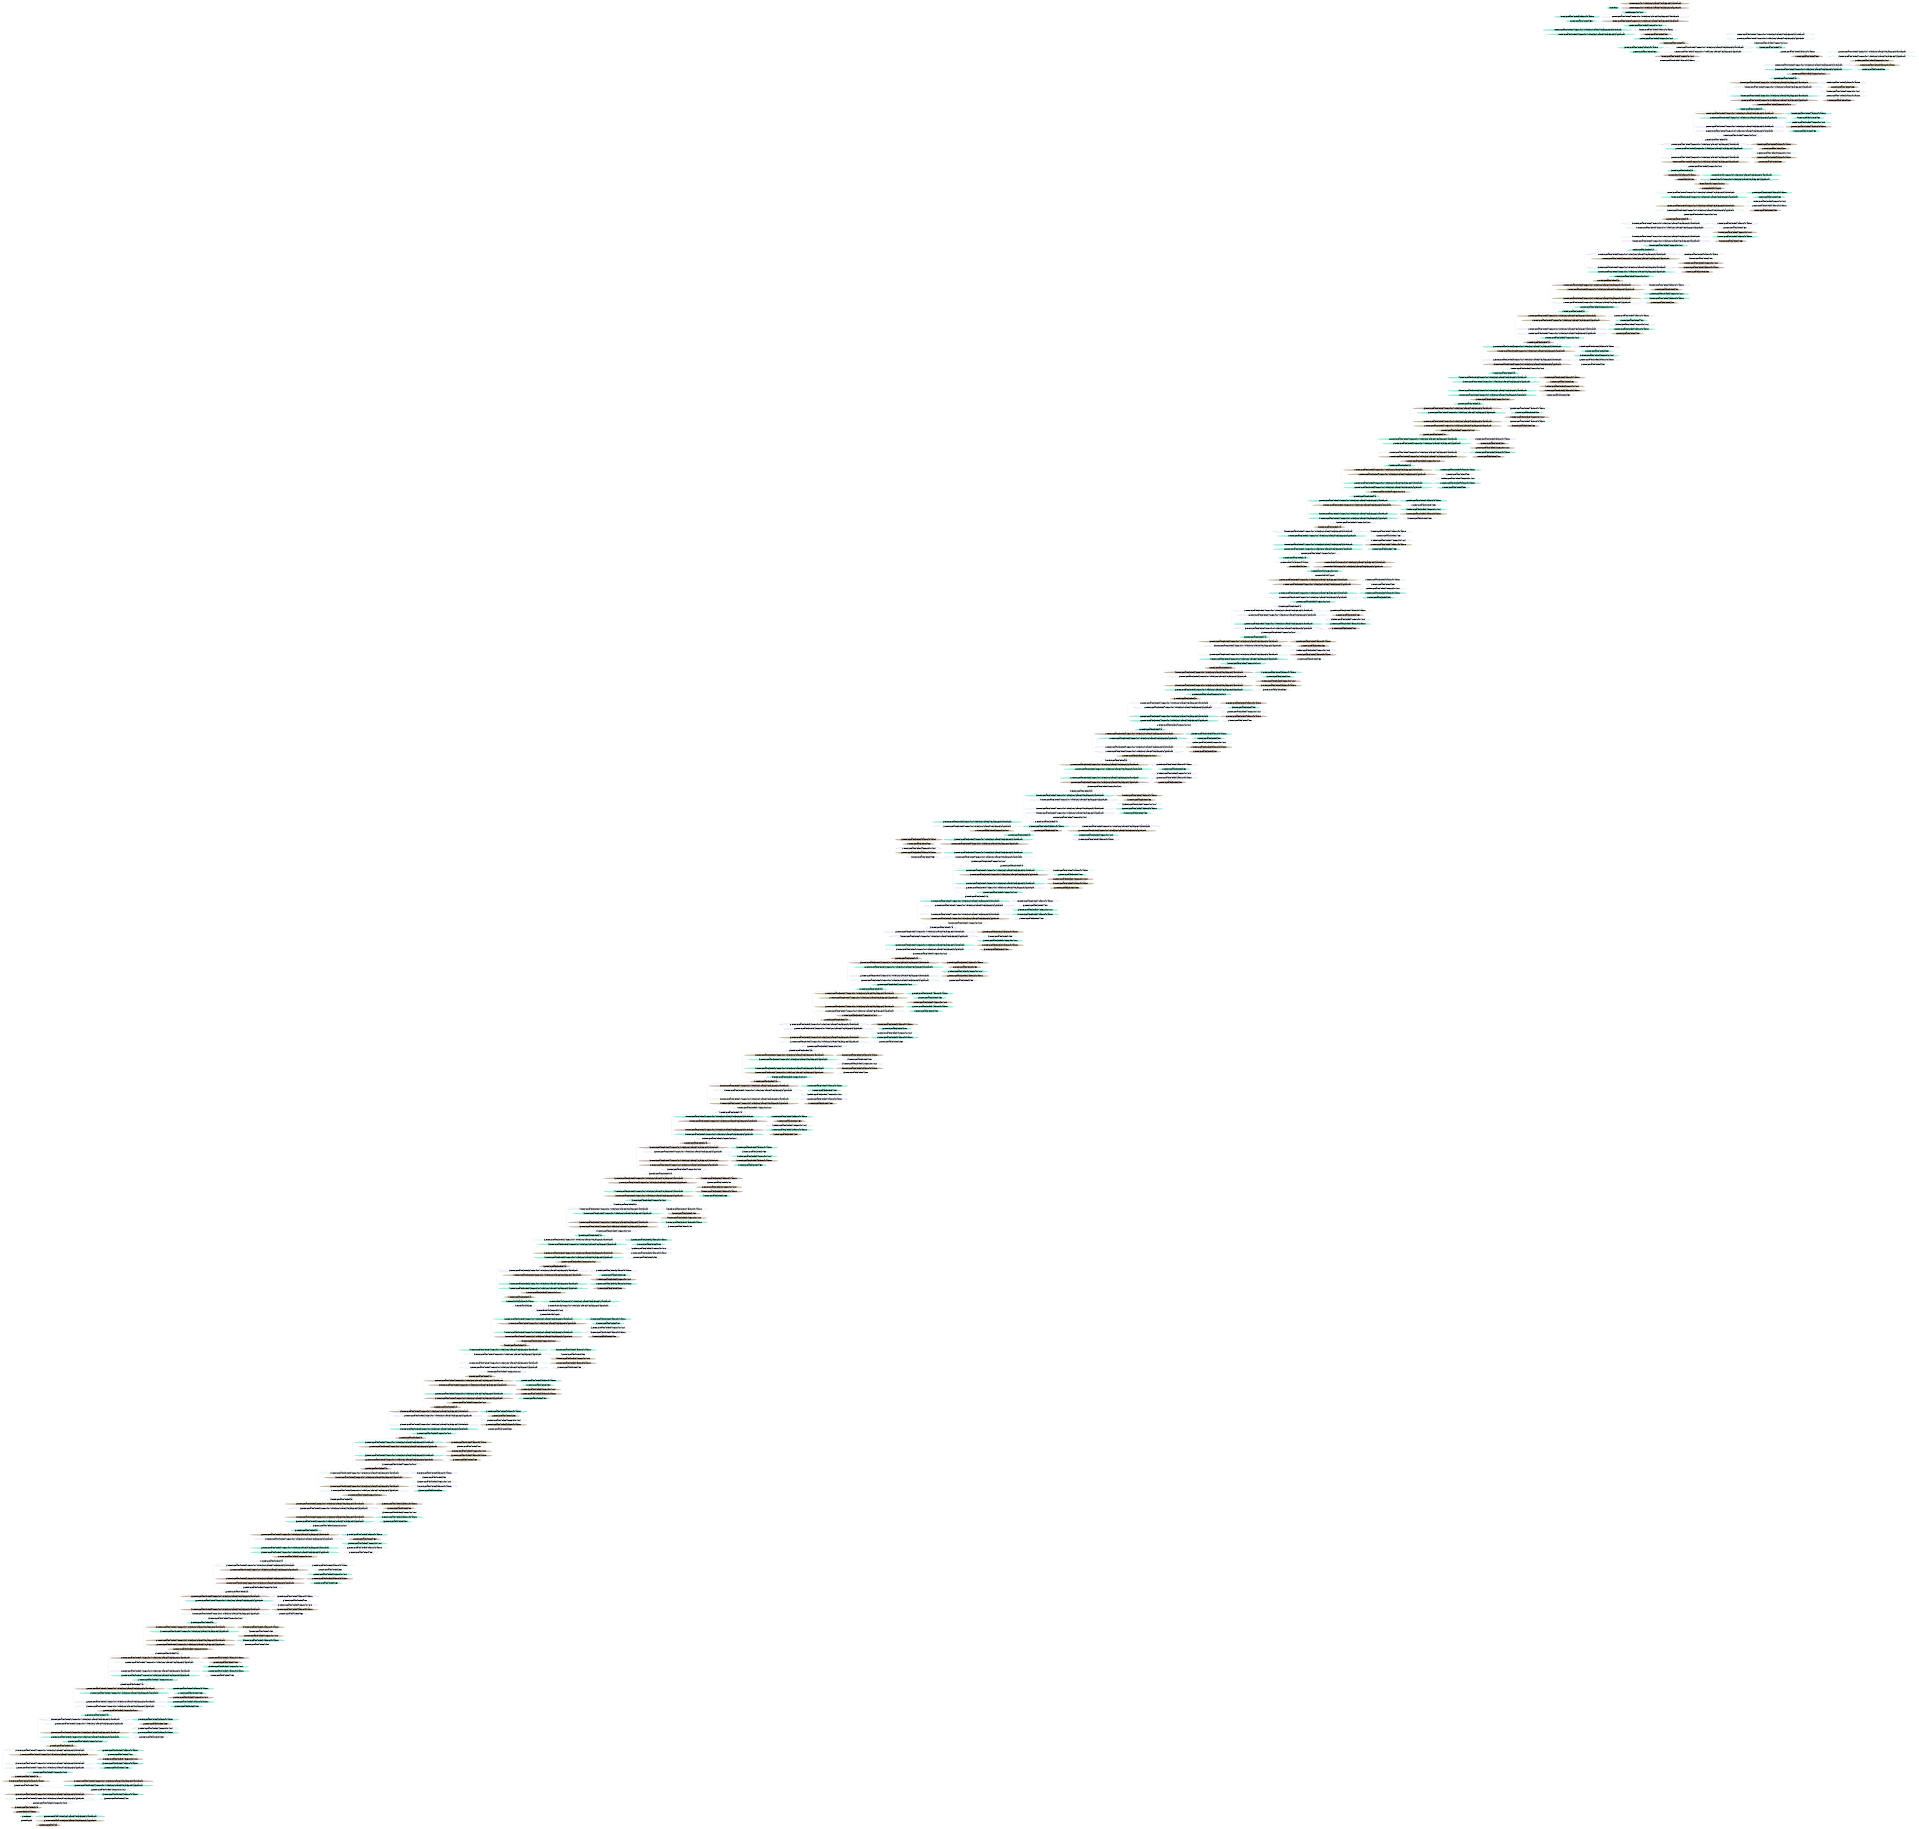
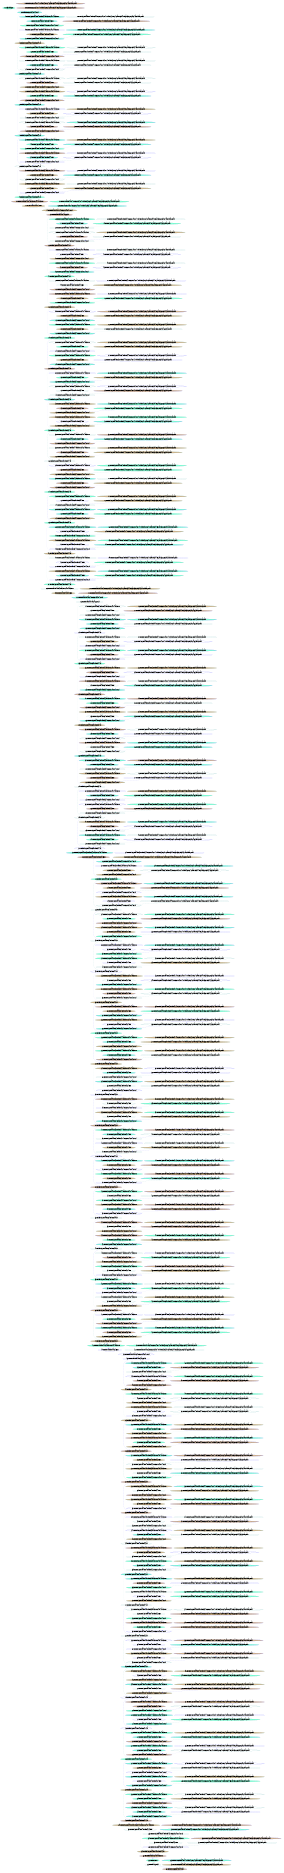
none -> (42, 65)
(1434, 435) -> (60, 461)
none -> (119, 870)
